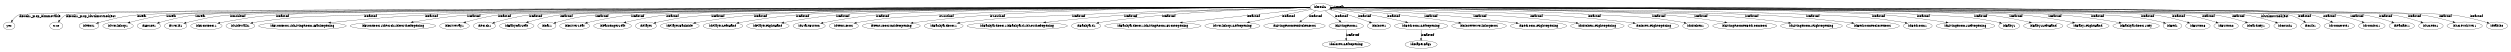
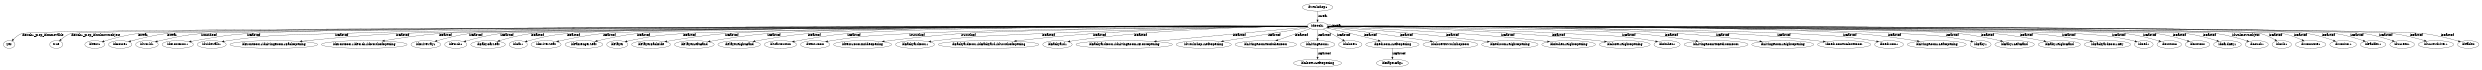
(720, 9) -> (1318, 16)
